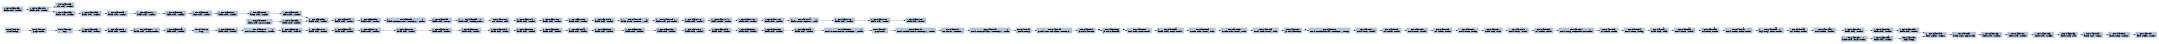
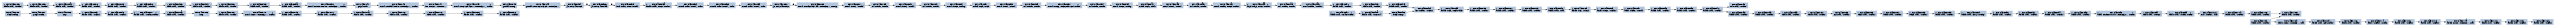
none -> (1660, 10)
(176, 14) -> (1842, 14)
(304, 17) -> (1957, 14)
(590, 20) -> (2275, 18)
(292, 30) -> (291, 14)
(500, 30) -> none
(1936, 35) -> (1424, 10)
(1883, 39) -> (1372, 14)
